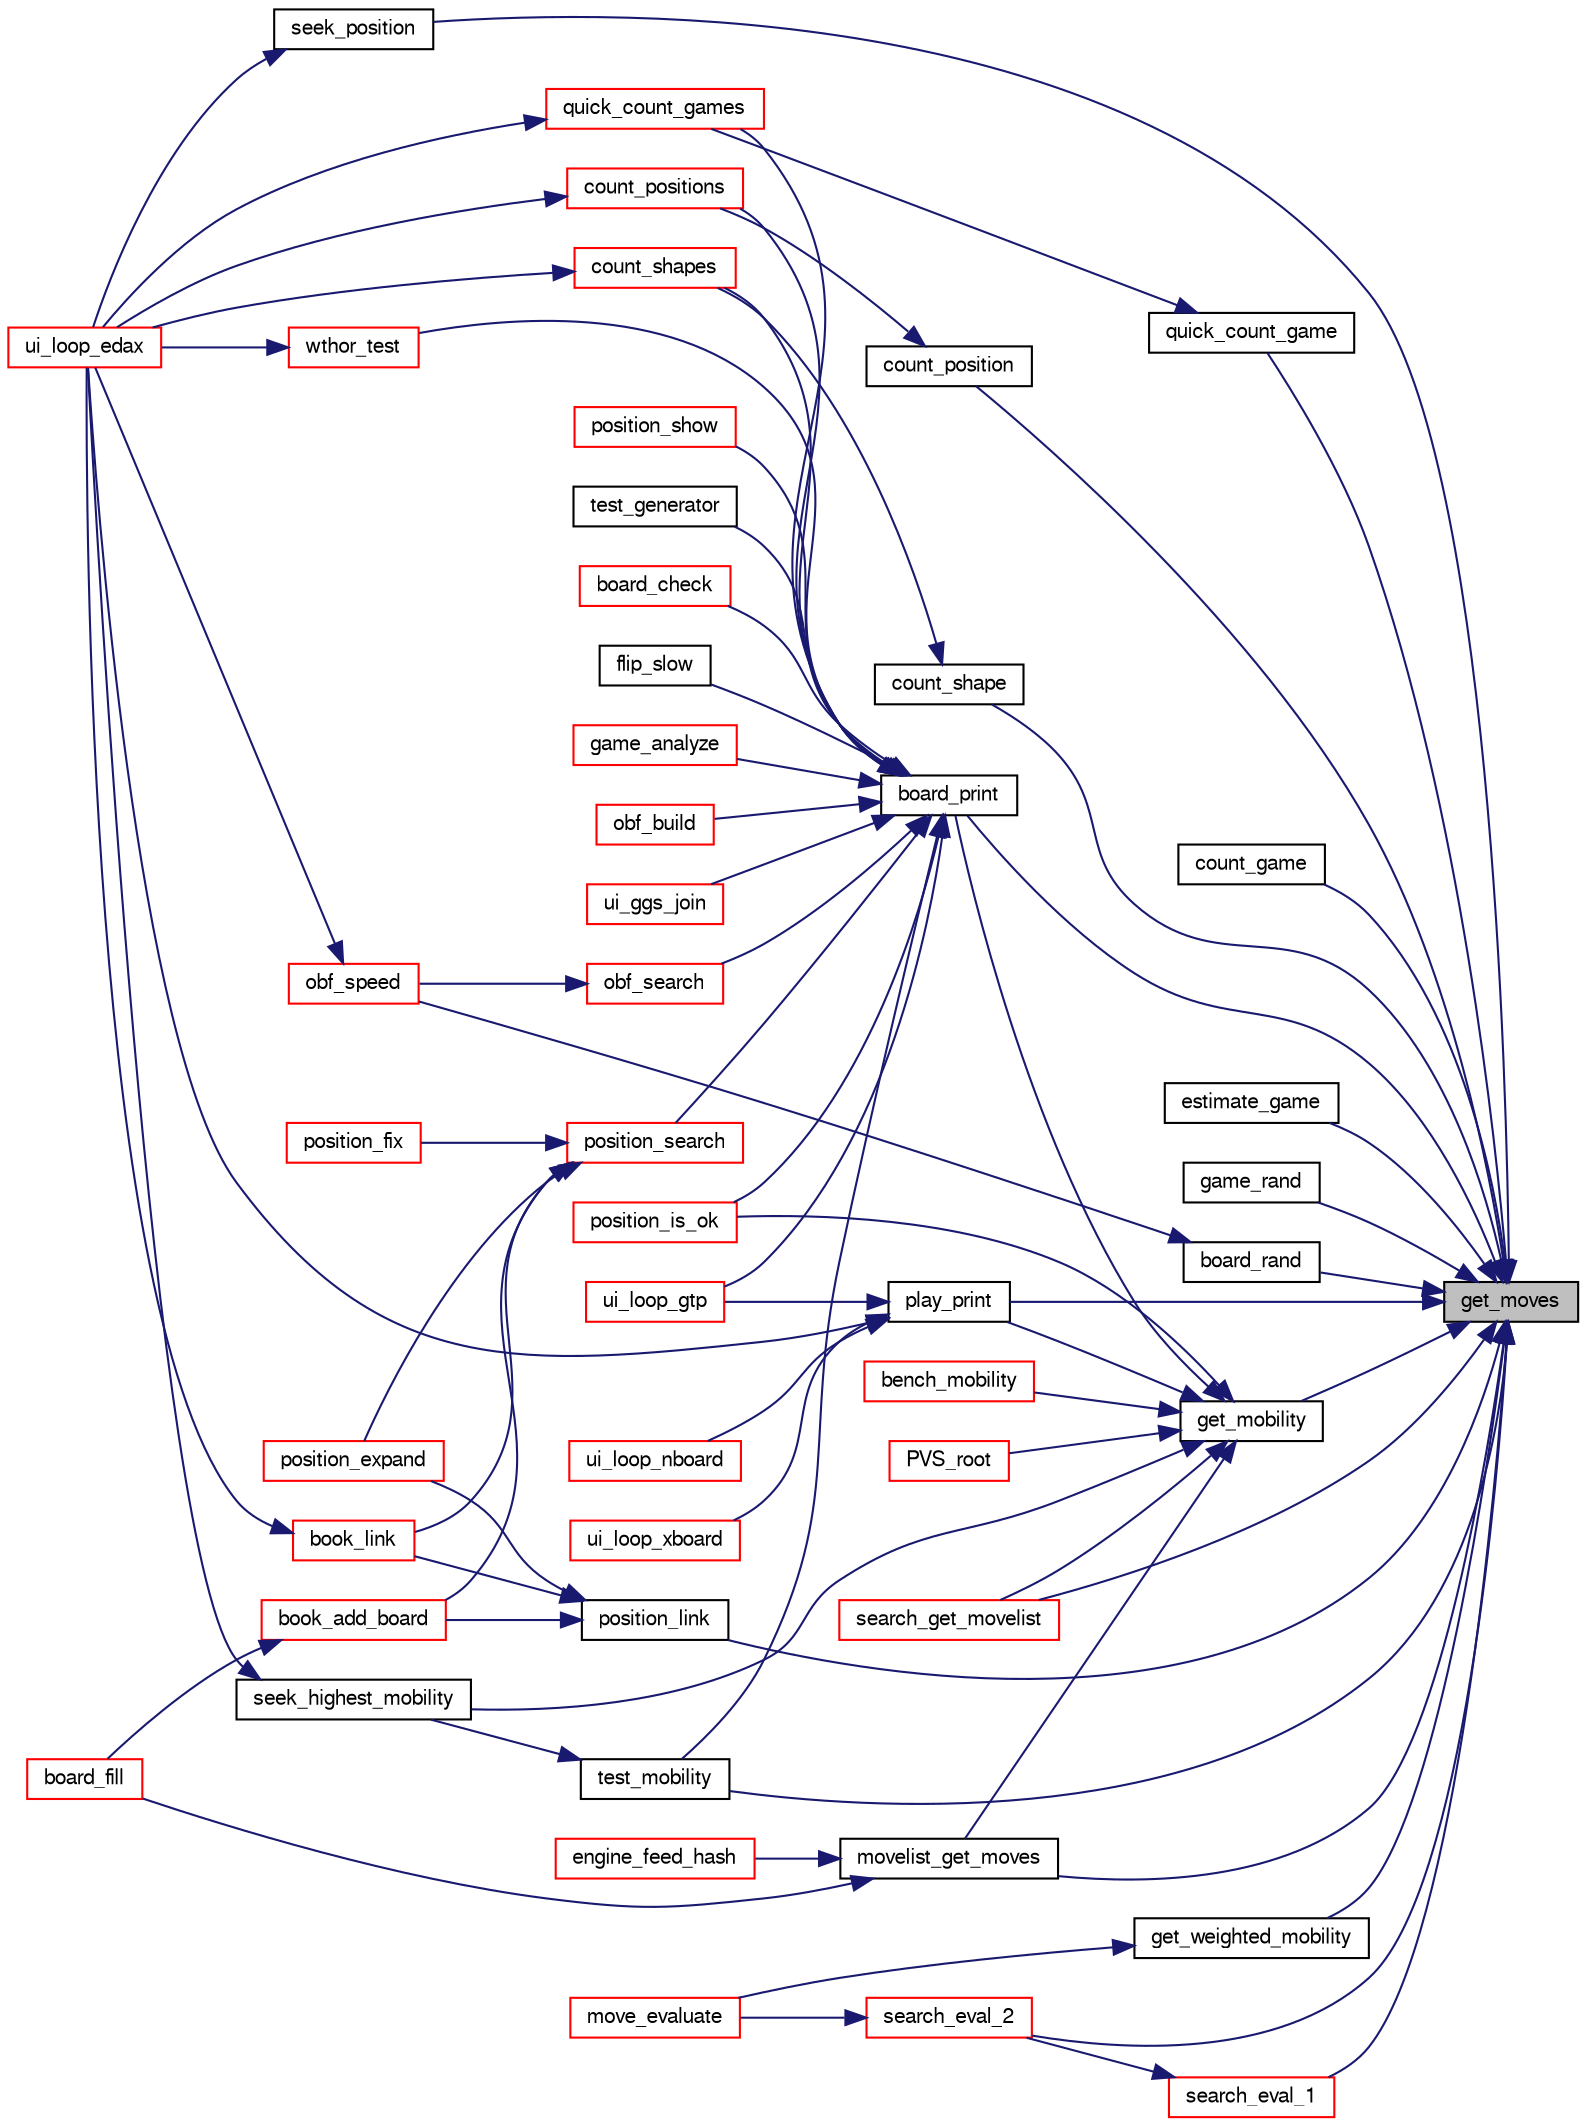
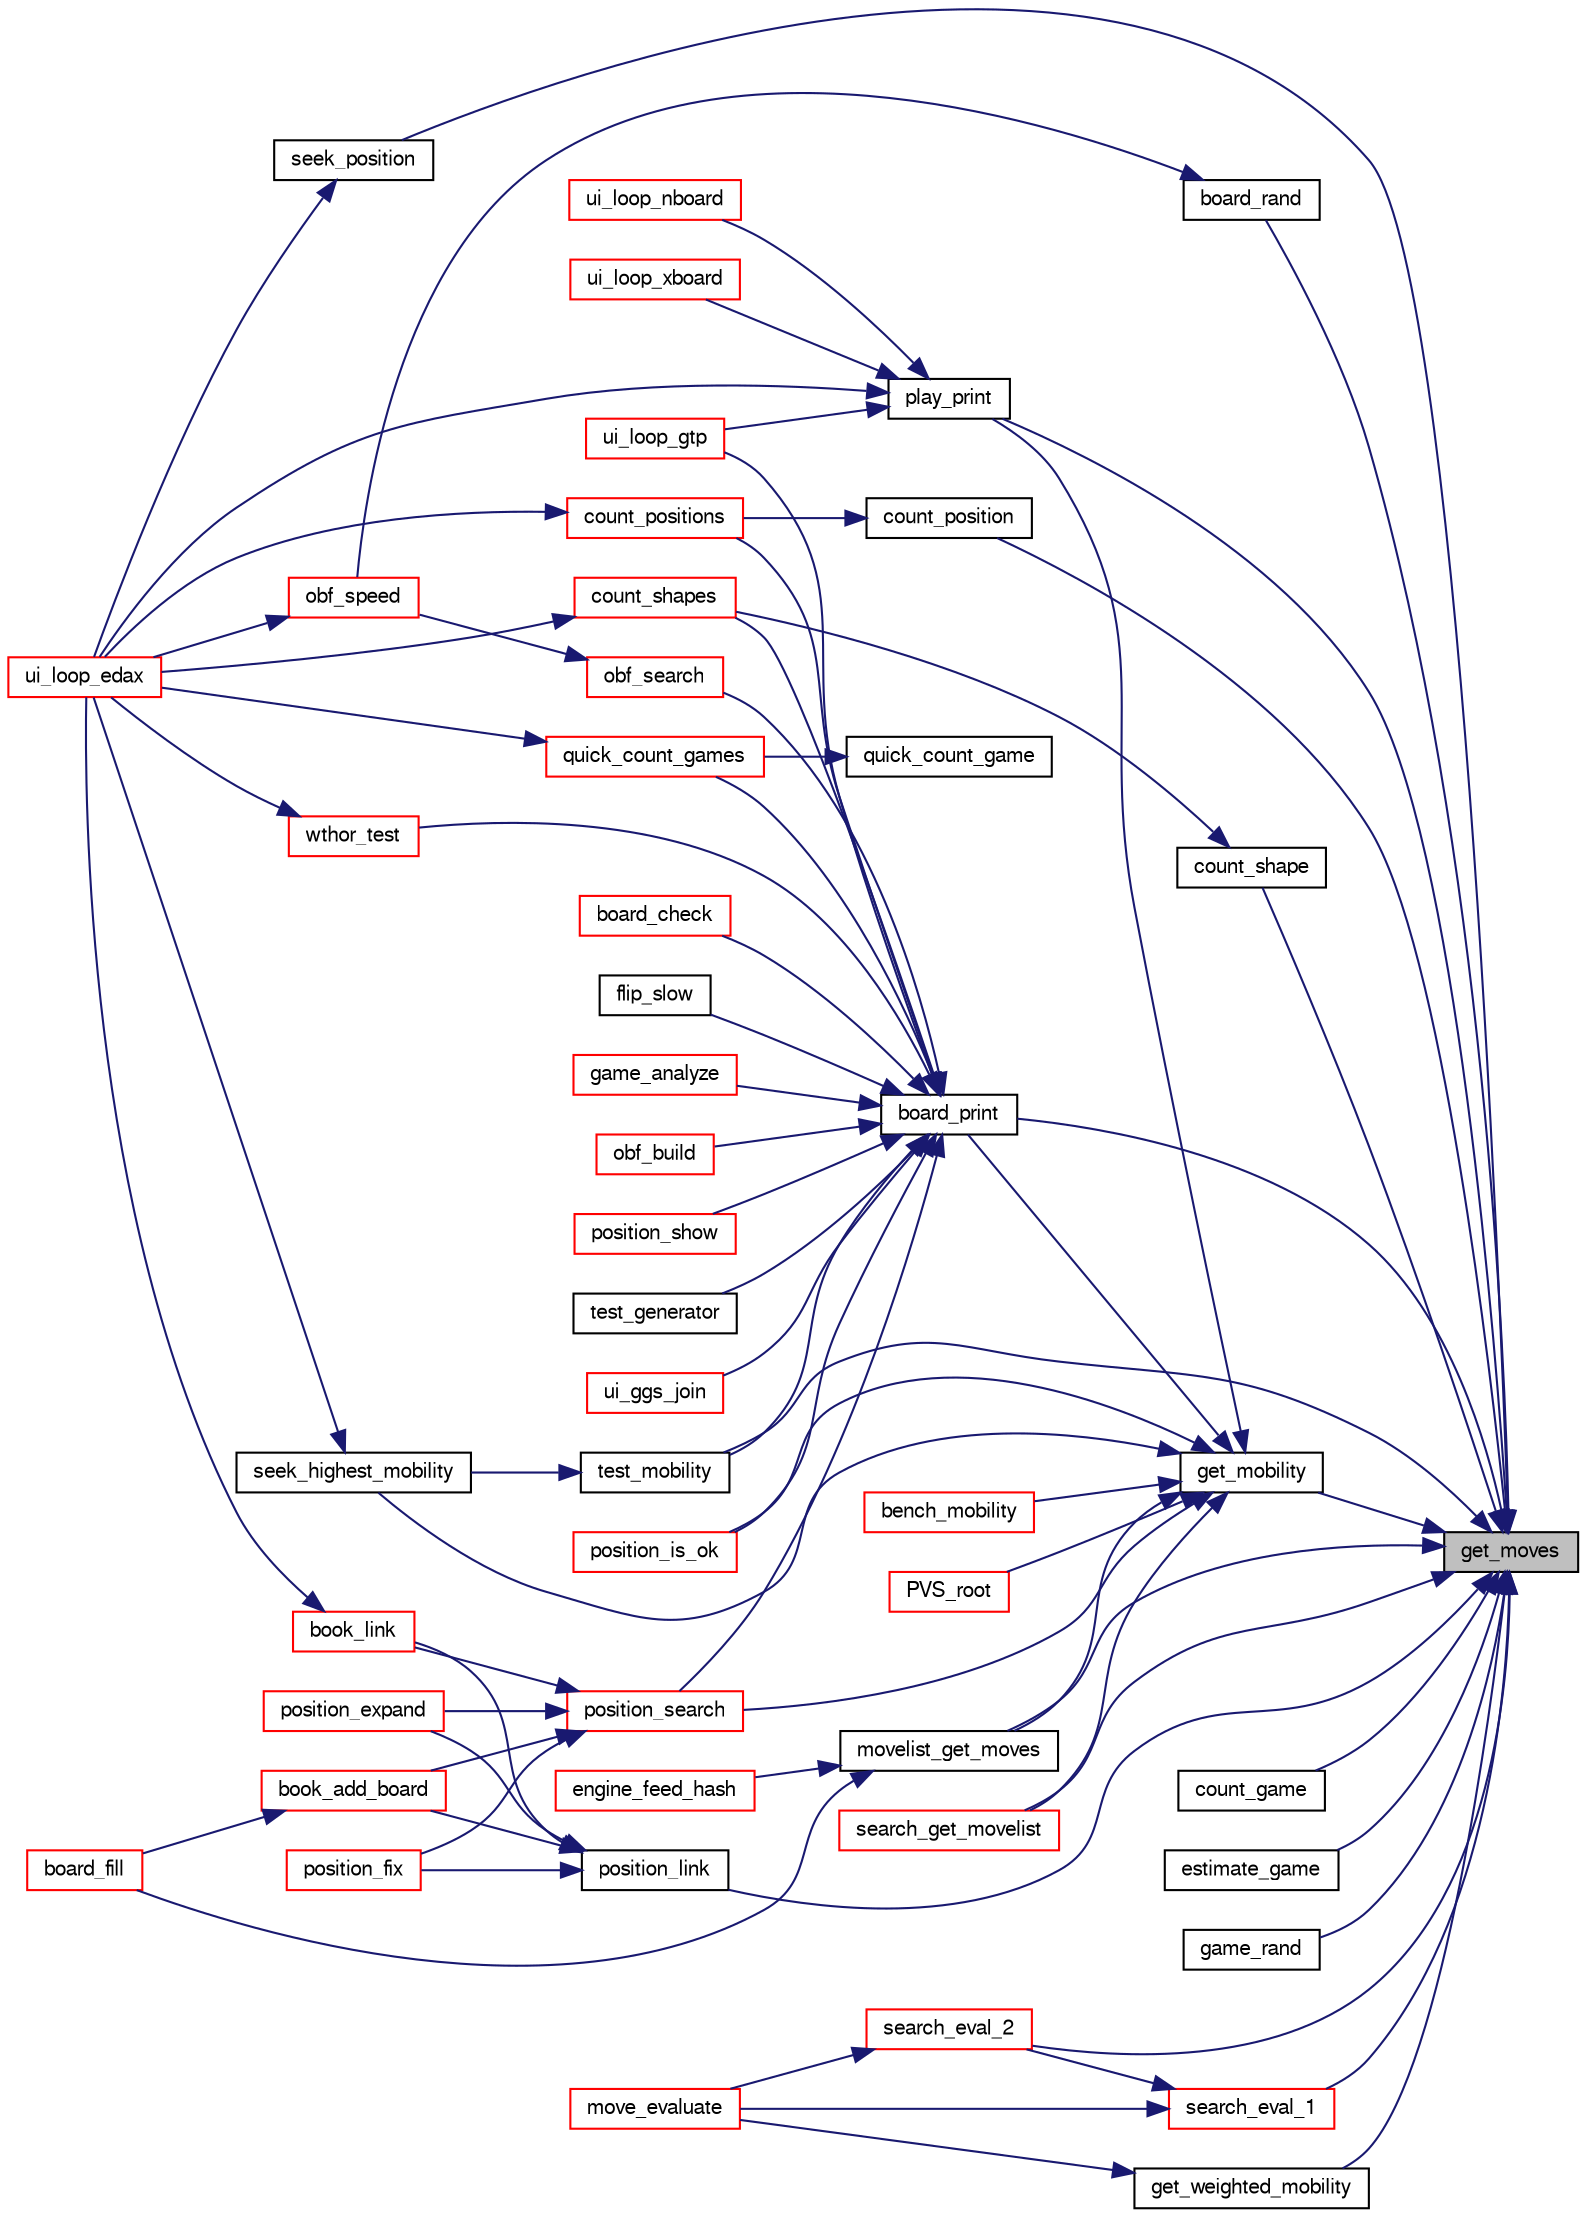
(1436, 792) -> none
none -> (996, 1661)
none -> (491, 1870)
none -> (944, 2109)
